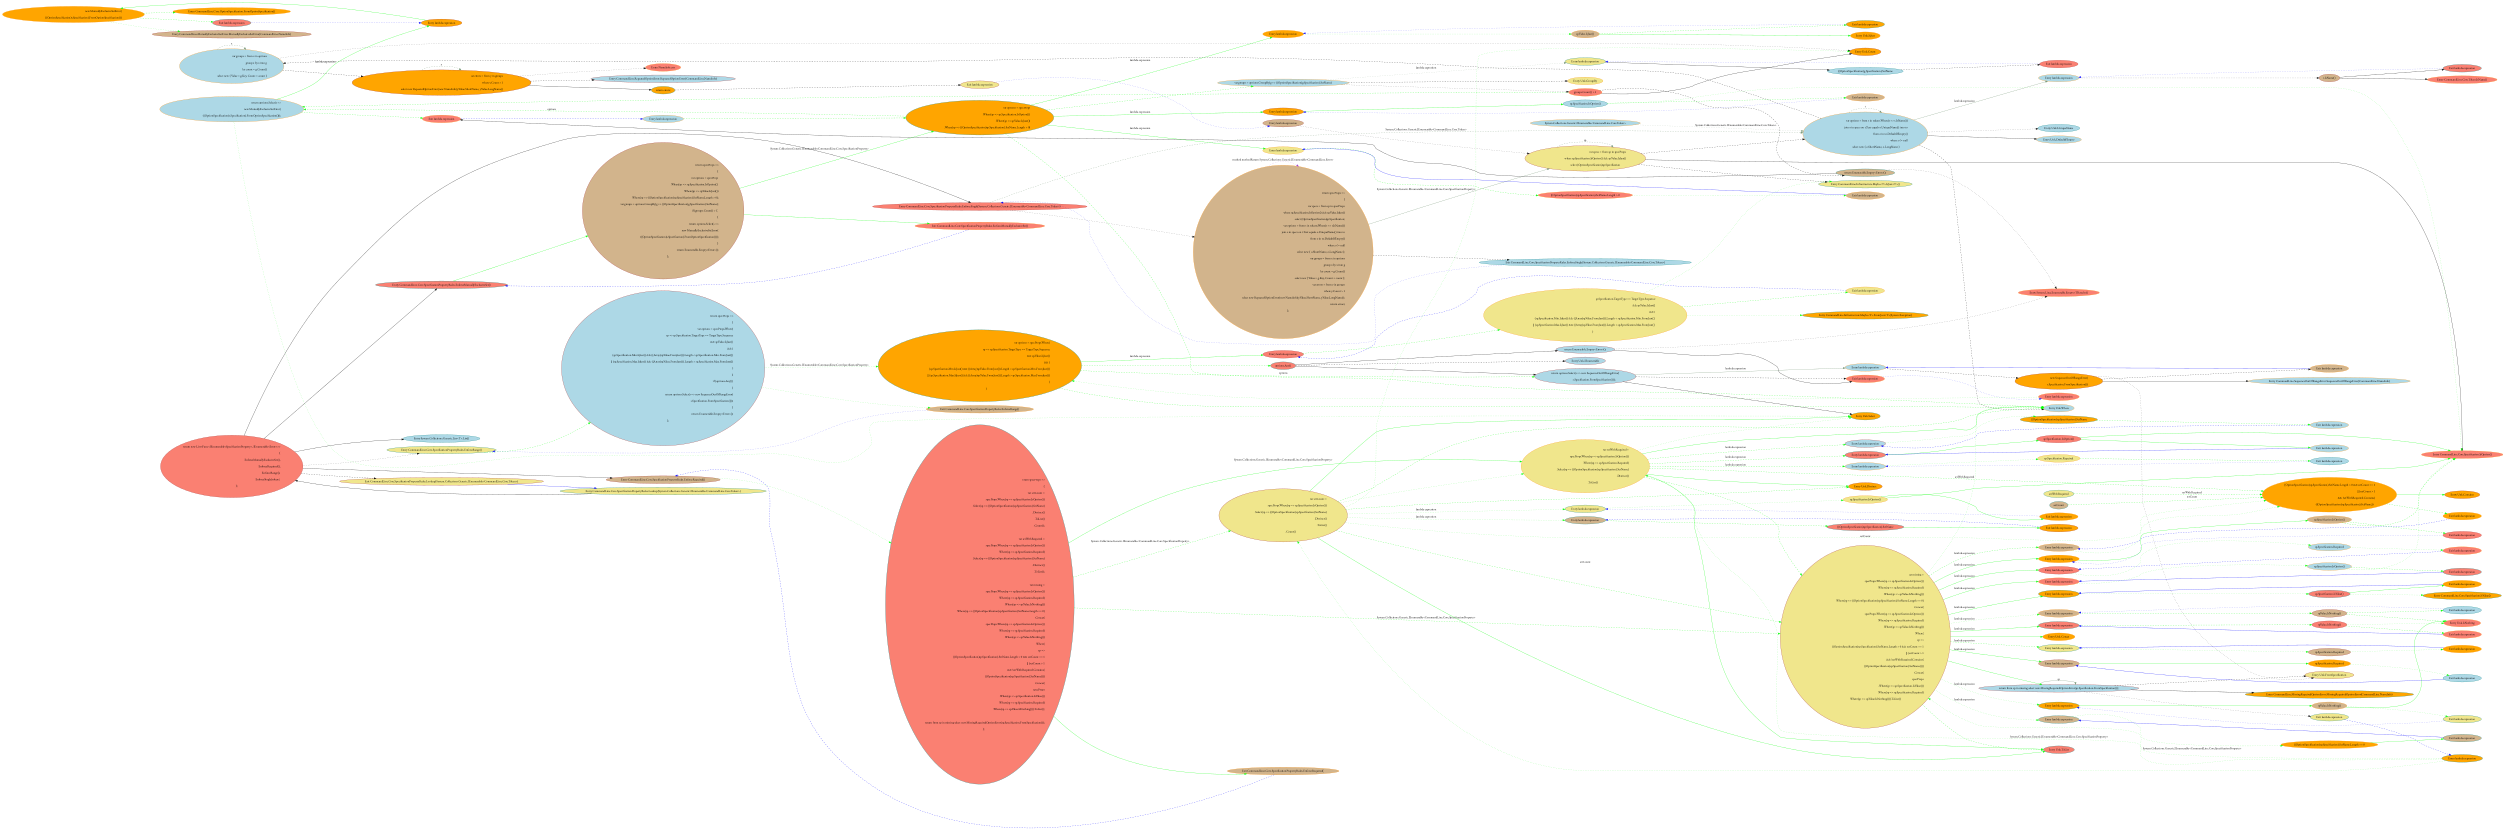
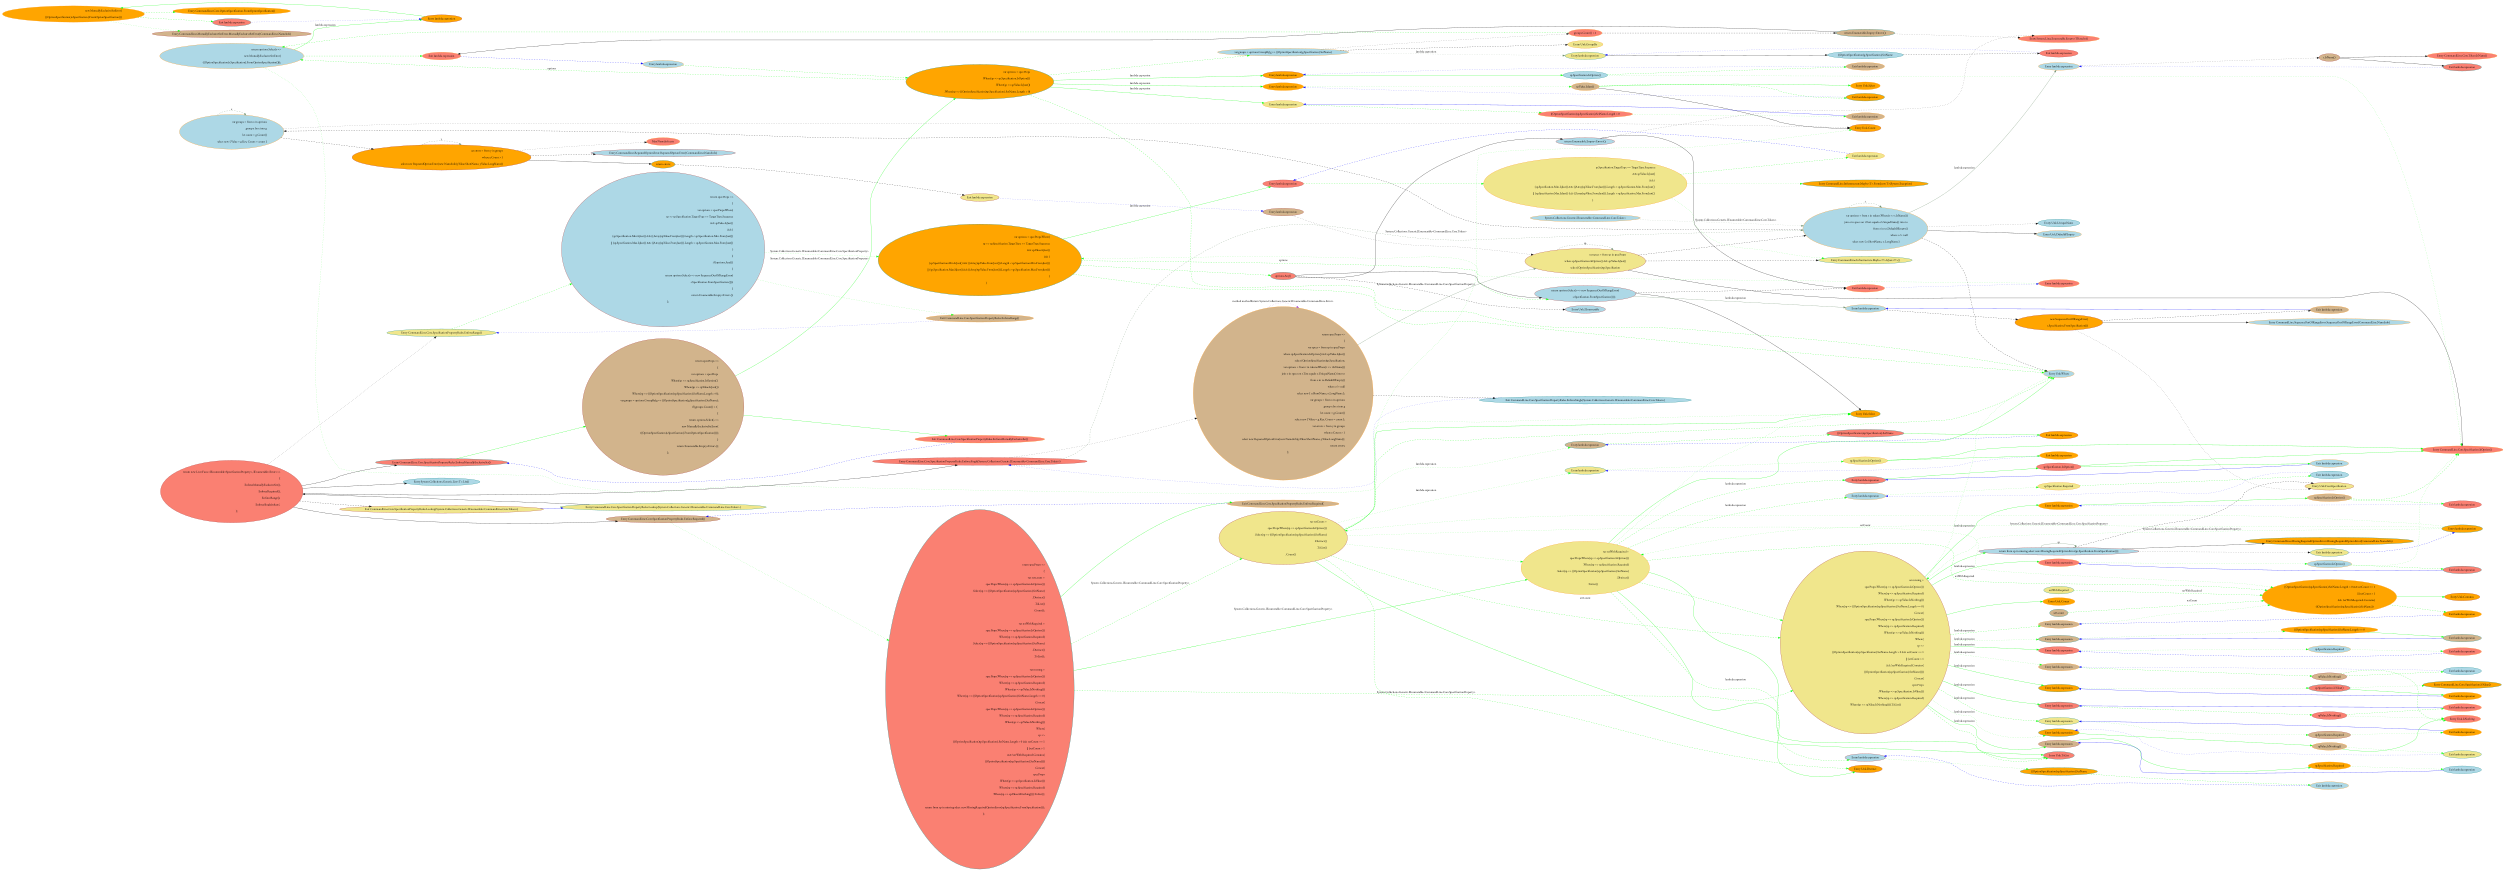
(663, 67) -> (663, 142)
(1725, 76) -> (1723, 108)
